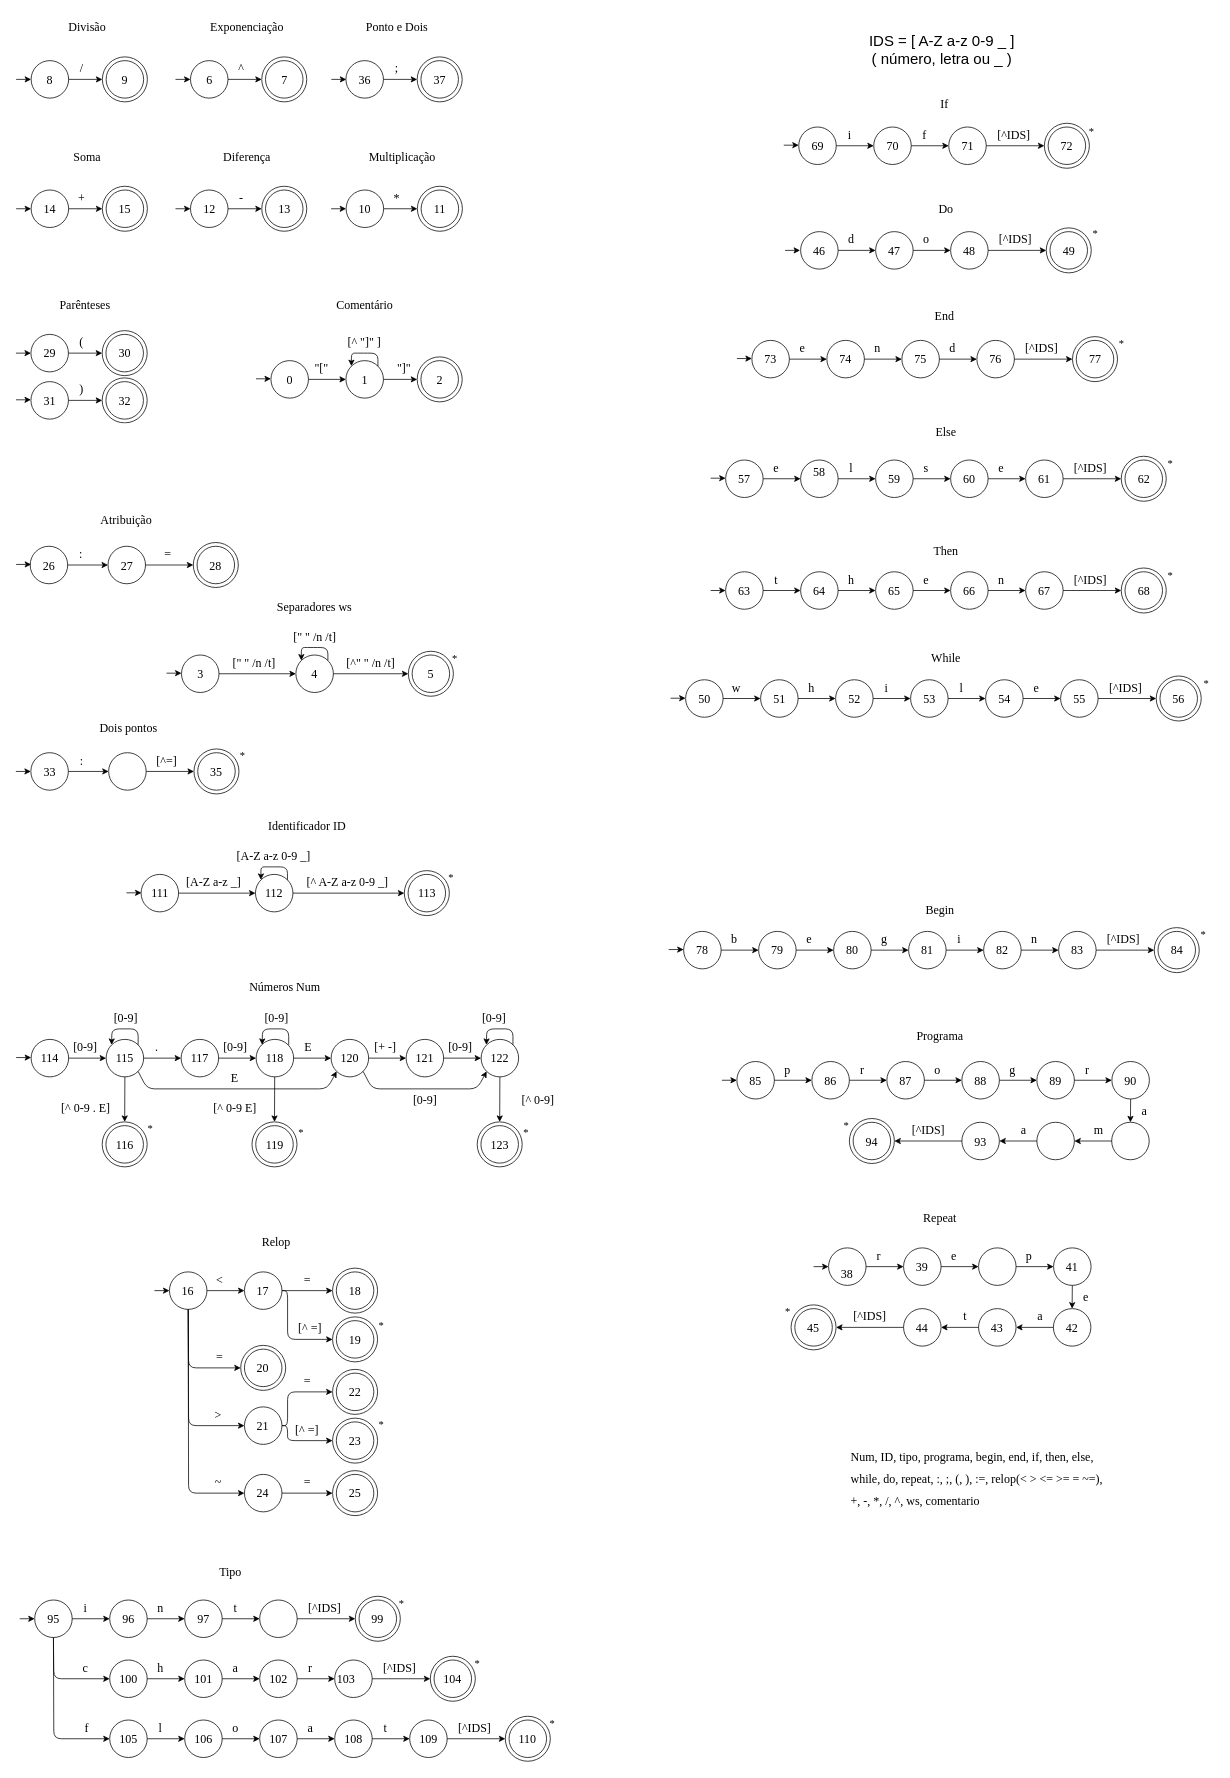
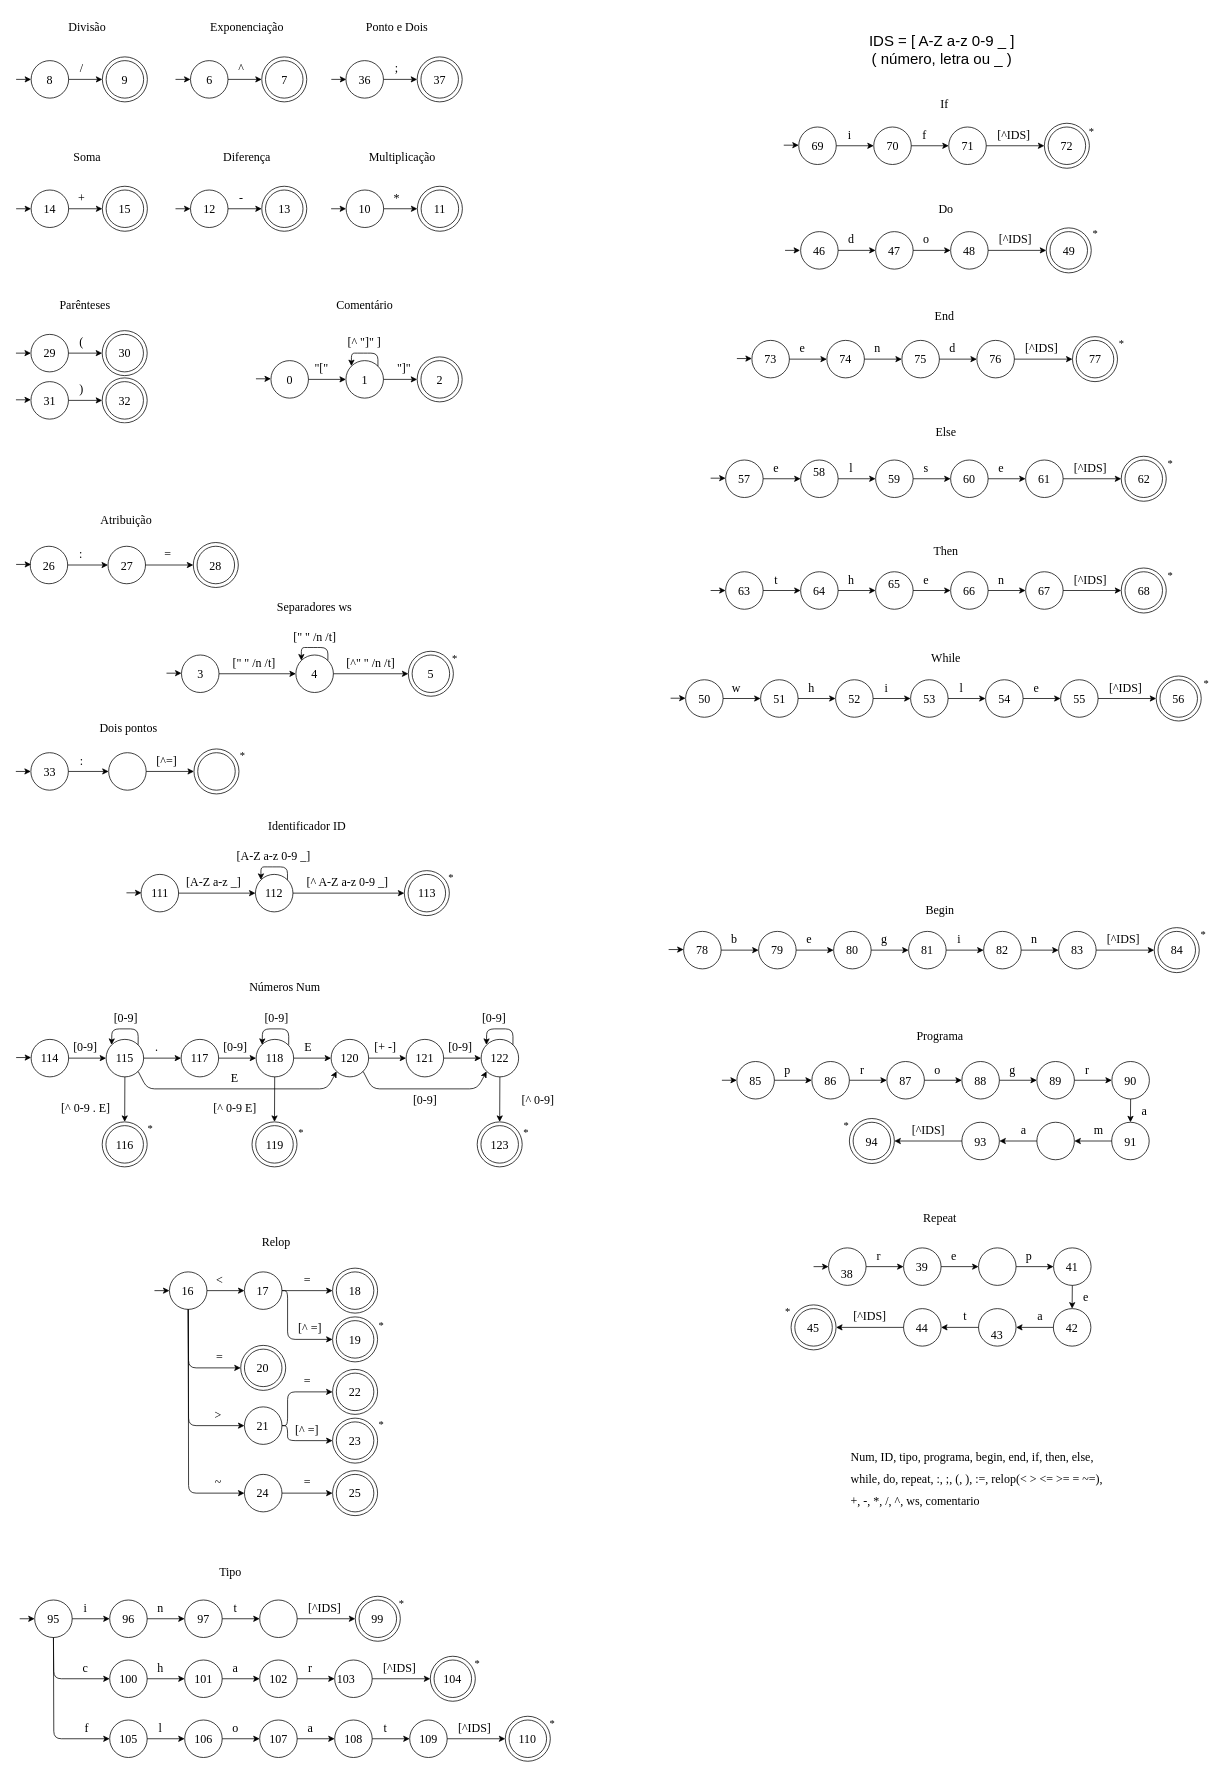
(894, 590) -> (894, 583)
(216, 771) -> none
none -> (1130, 1141)
(997, 1327) -> (997, 1335)
